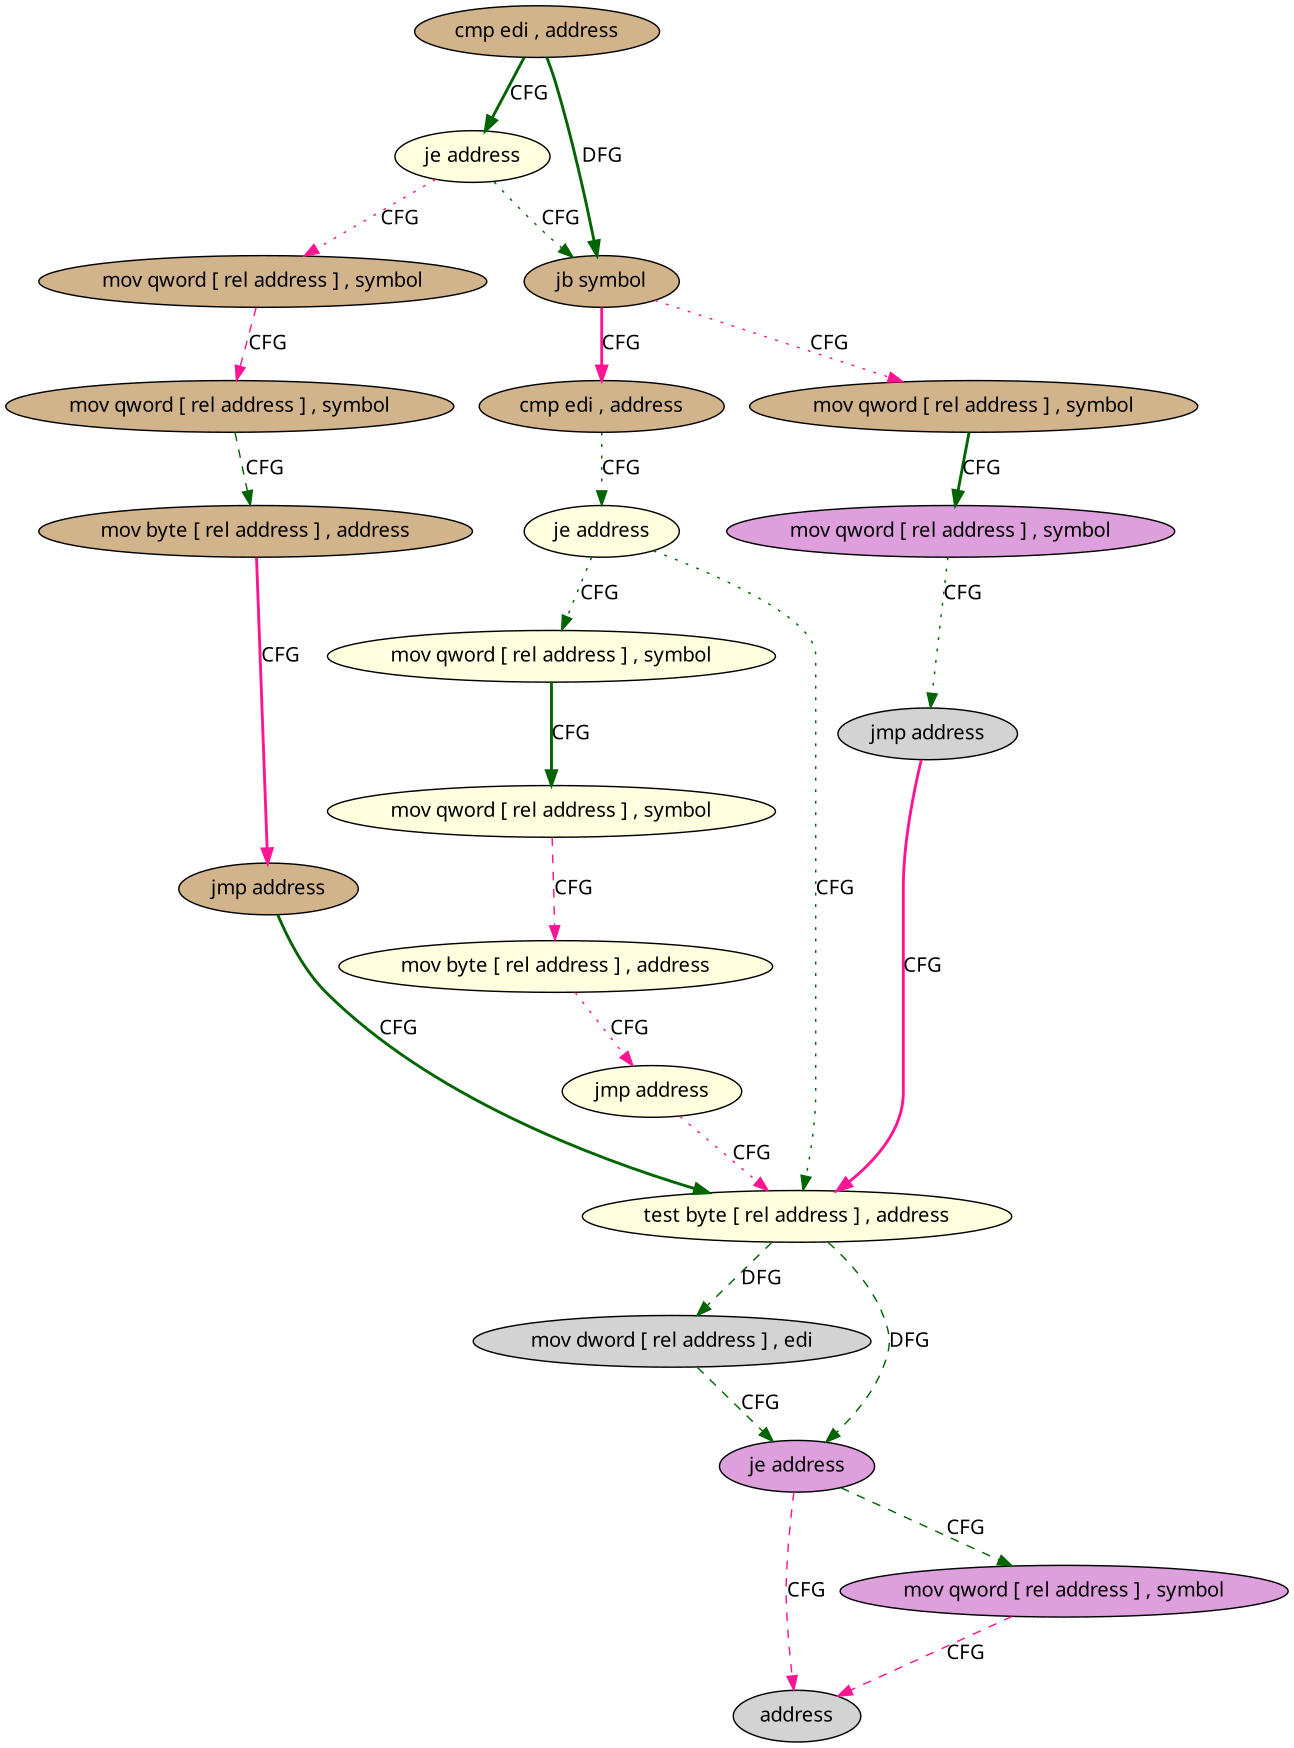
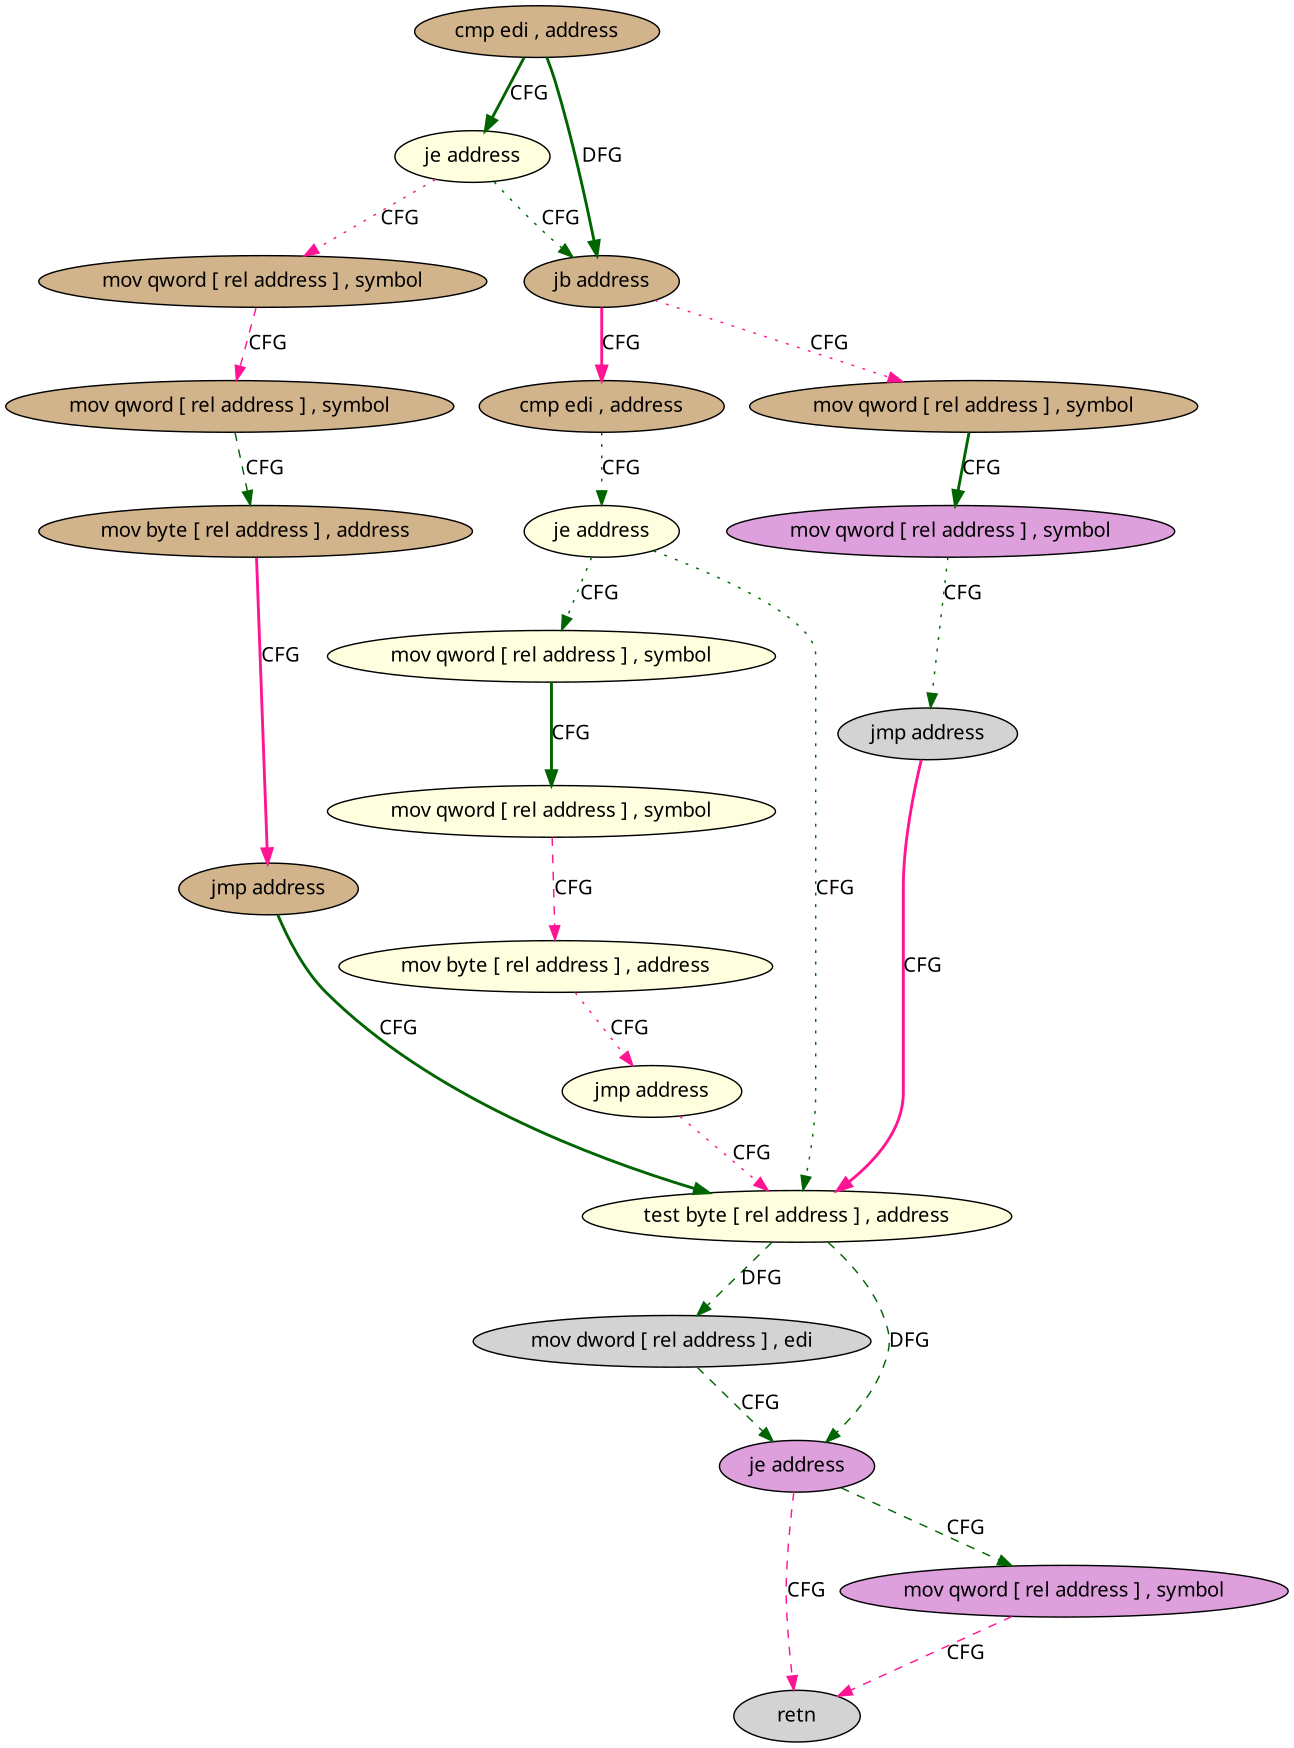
(602, 281) -> (602, 281)
(797, 1716) -> (797, 1716)
